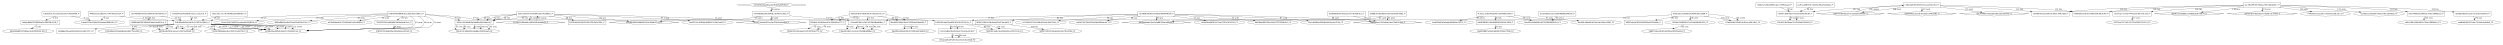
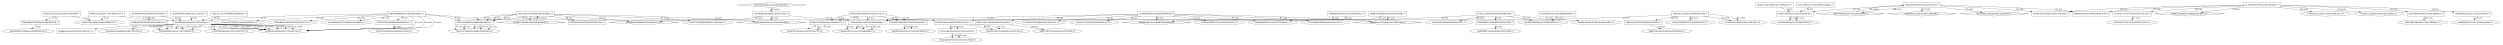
(2262, 14) -> none
(1361, 18) -> (1319, 20)
none -> (1182, 19)
(1679, 27) -> (1654, 27)
